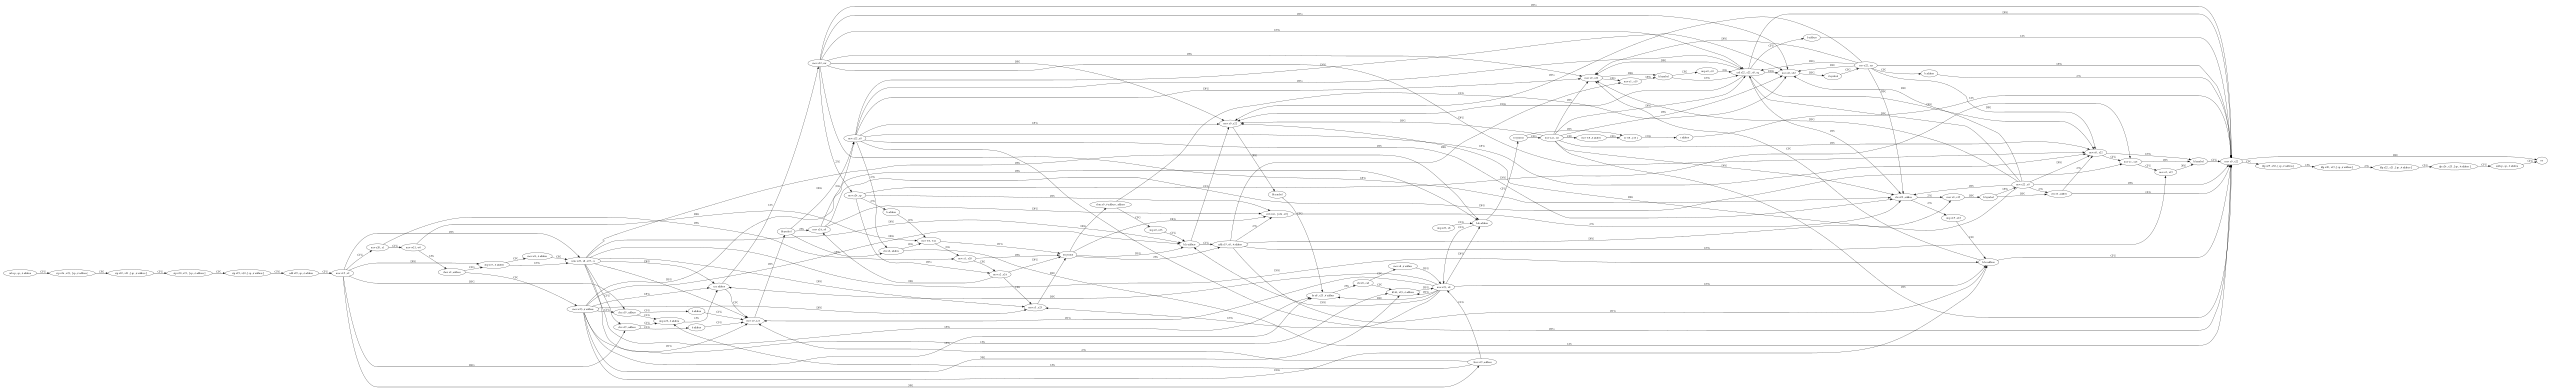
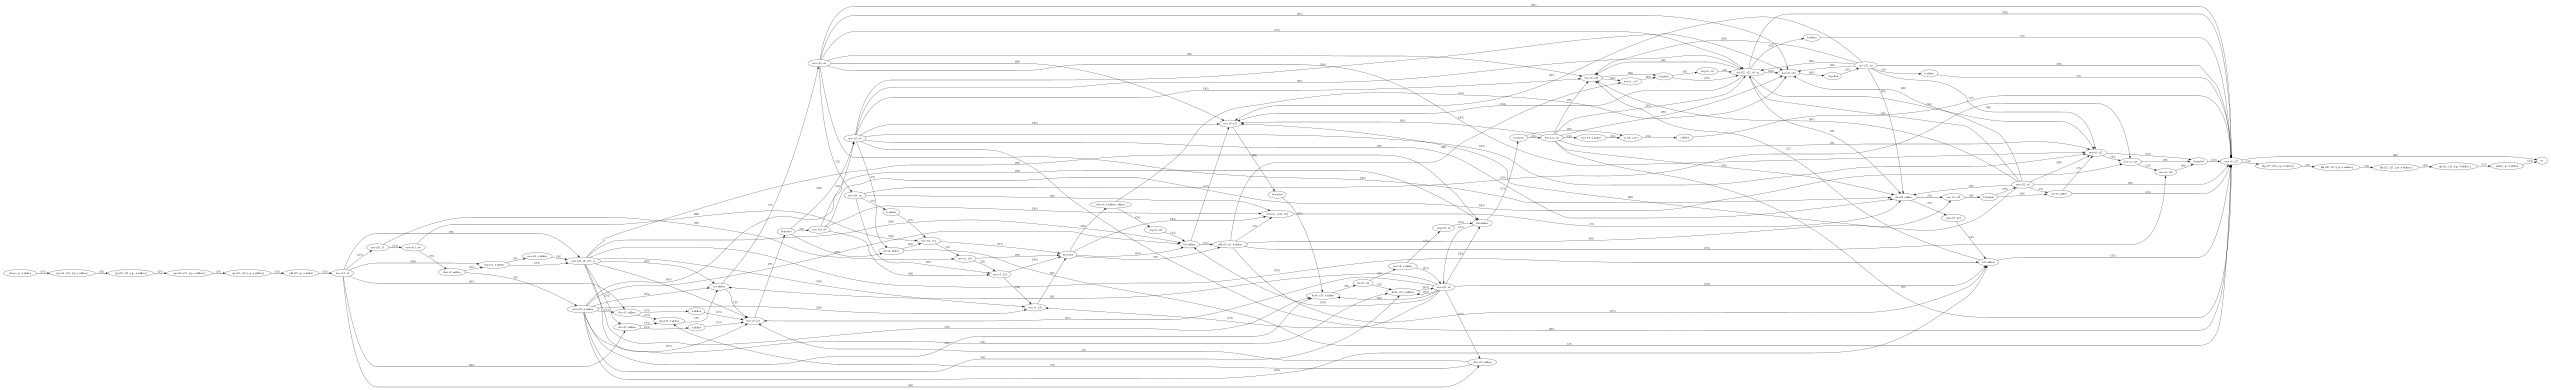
none -> (1423, 248)
(901, 283) -> (899, 275)
(1470, 323) -> (1462, 324)
